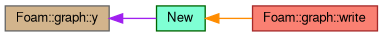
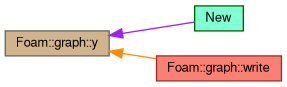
(235, 18) -> (139, 56)
